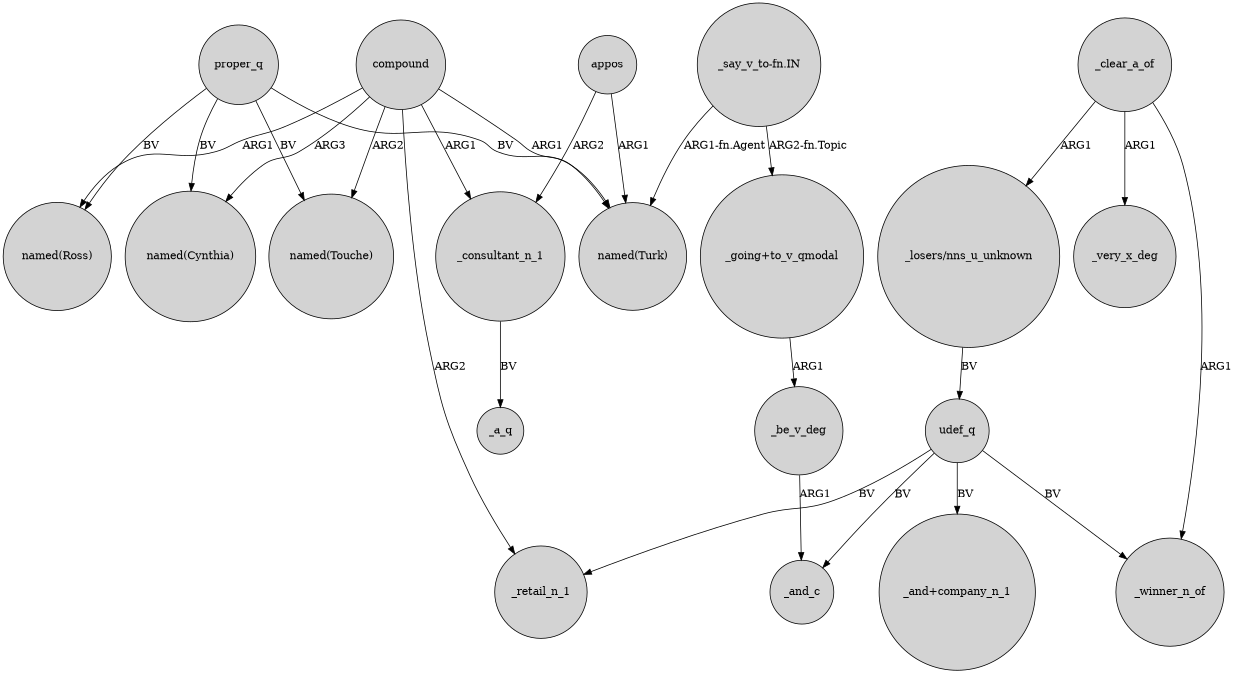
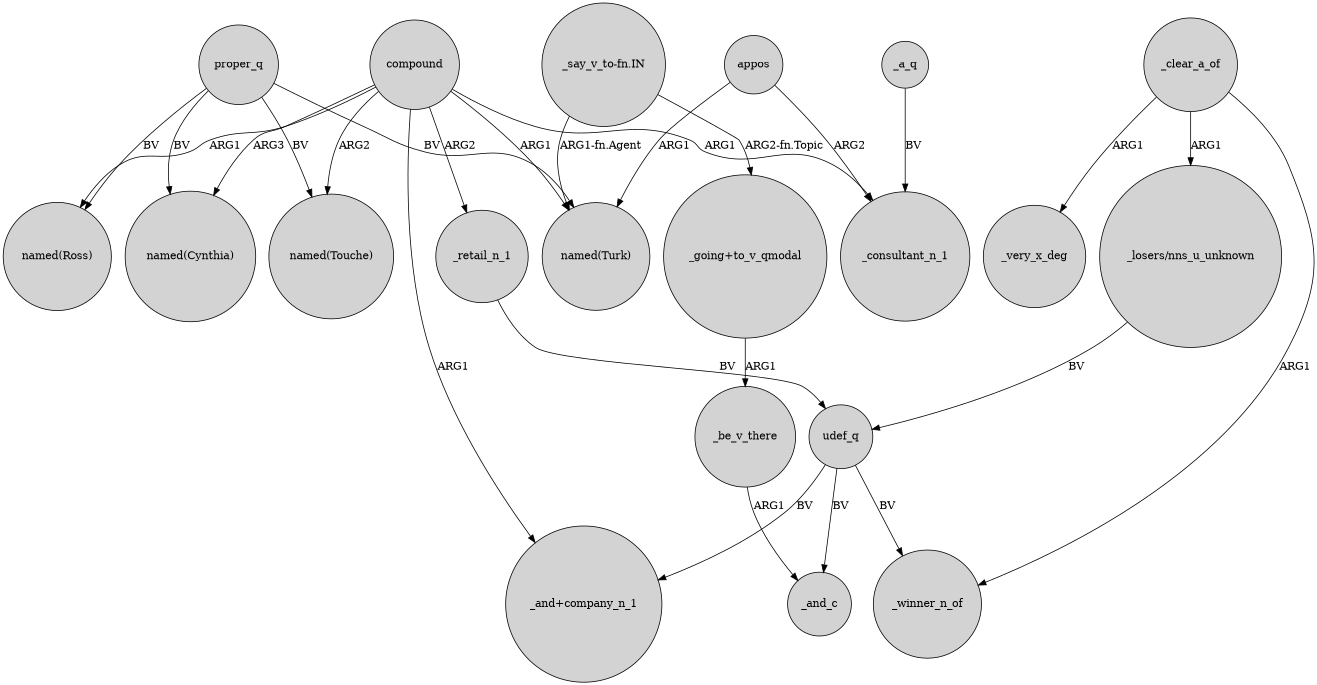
none -> (426, 336)
(500, 360) -> (905, 136)
(799, 431) -> (745, 437)
(764, 514) -> (650, 366)
